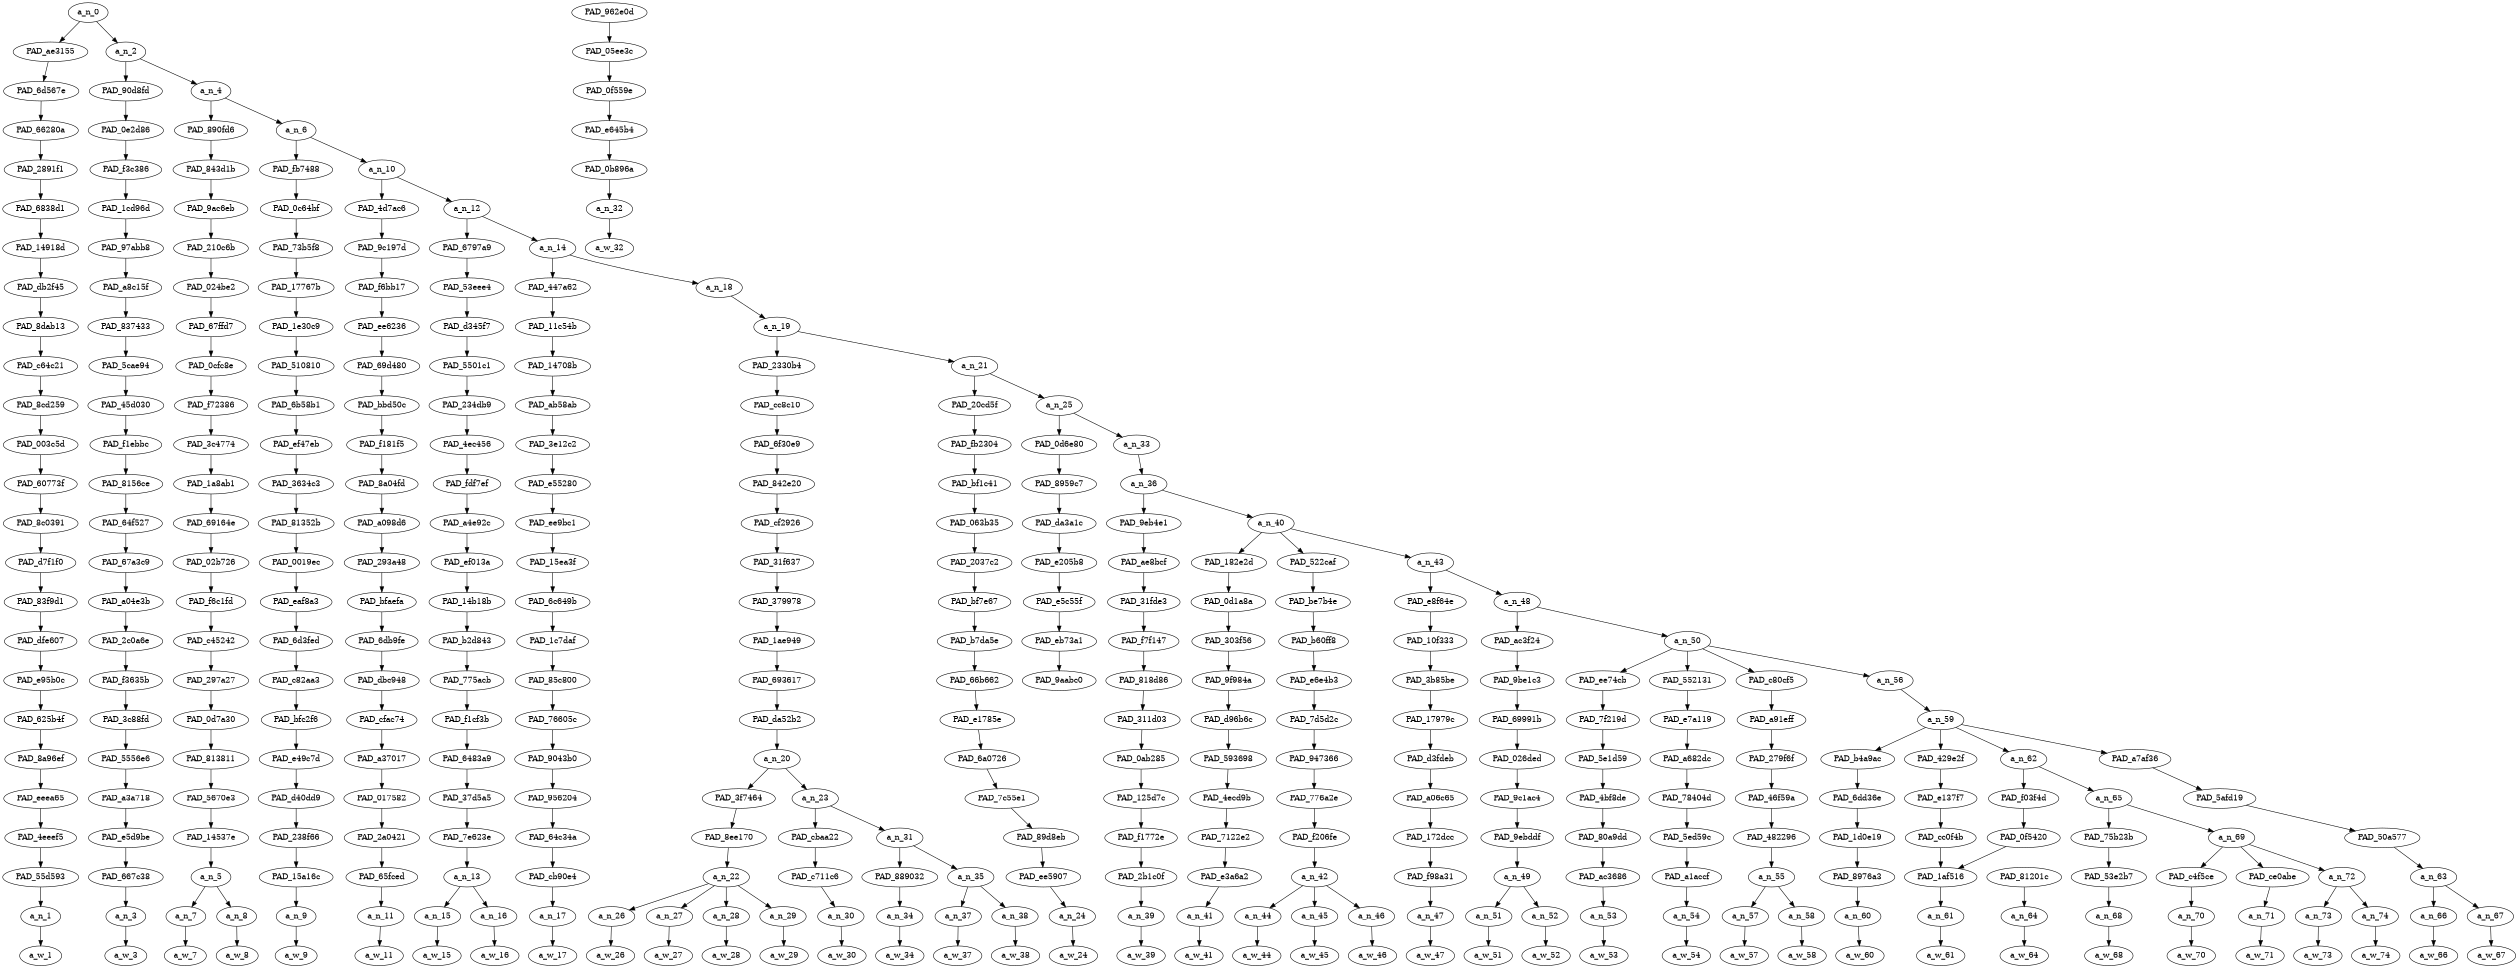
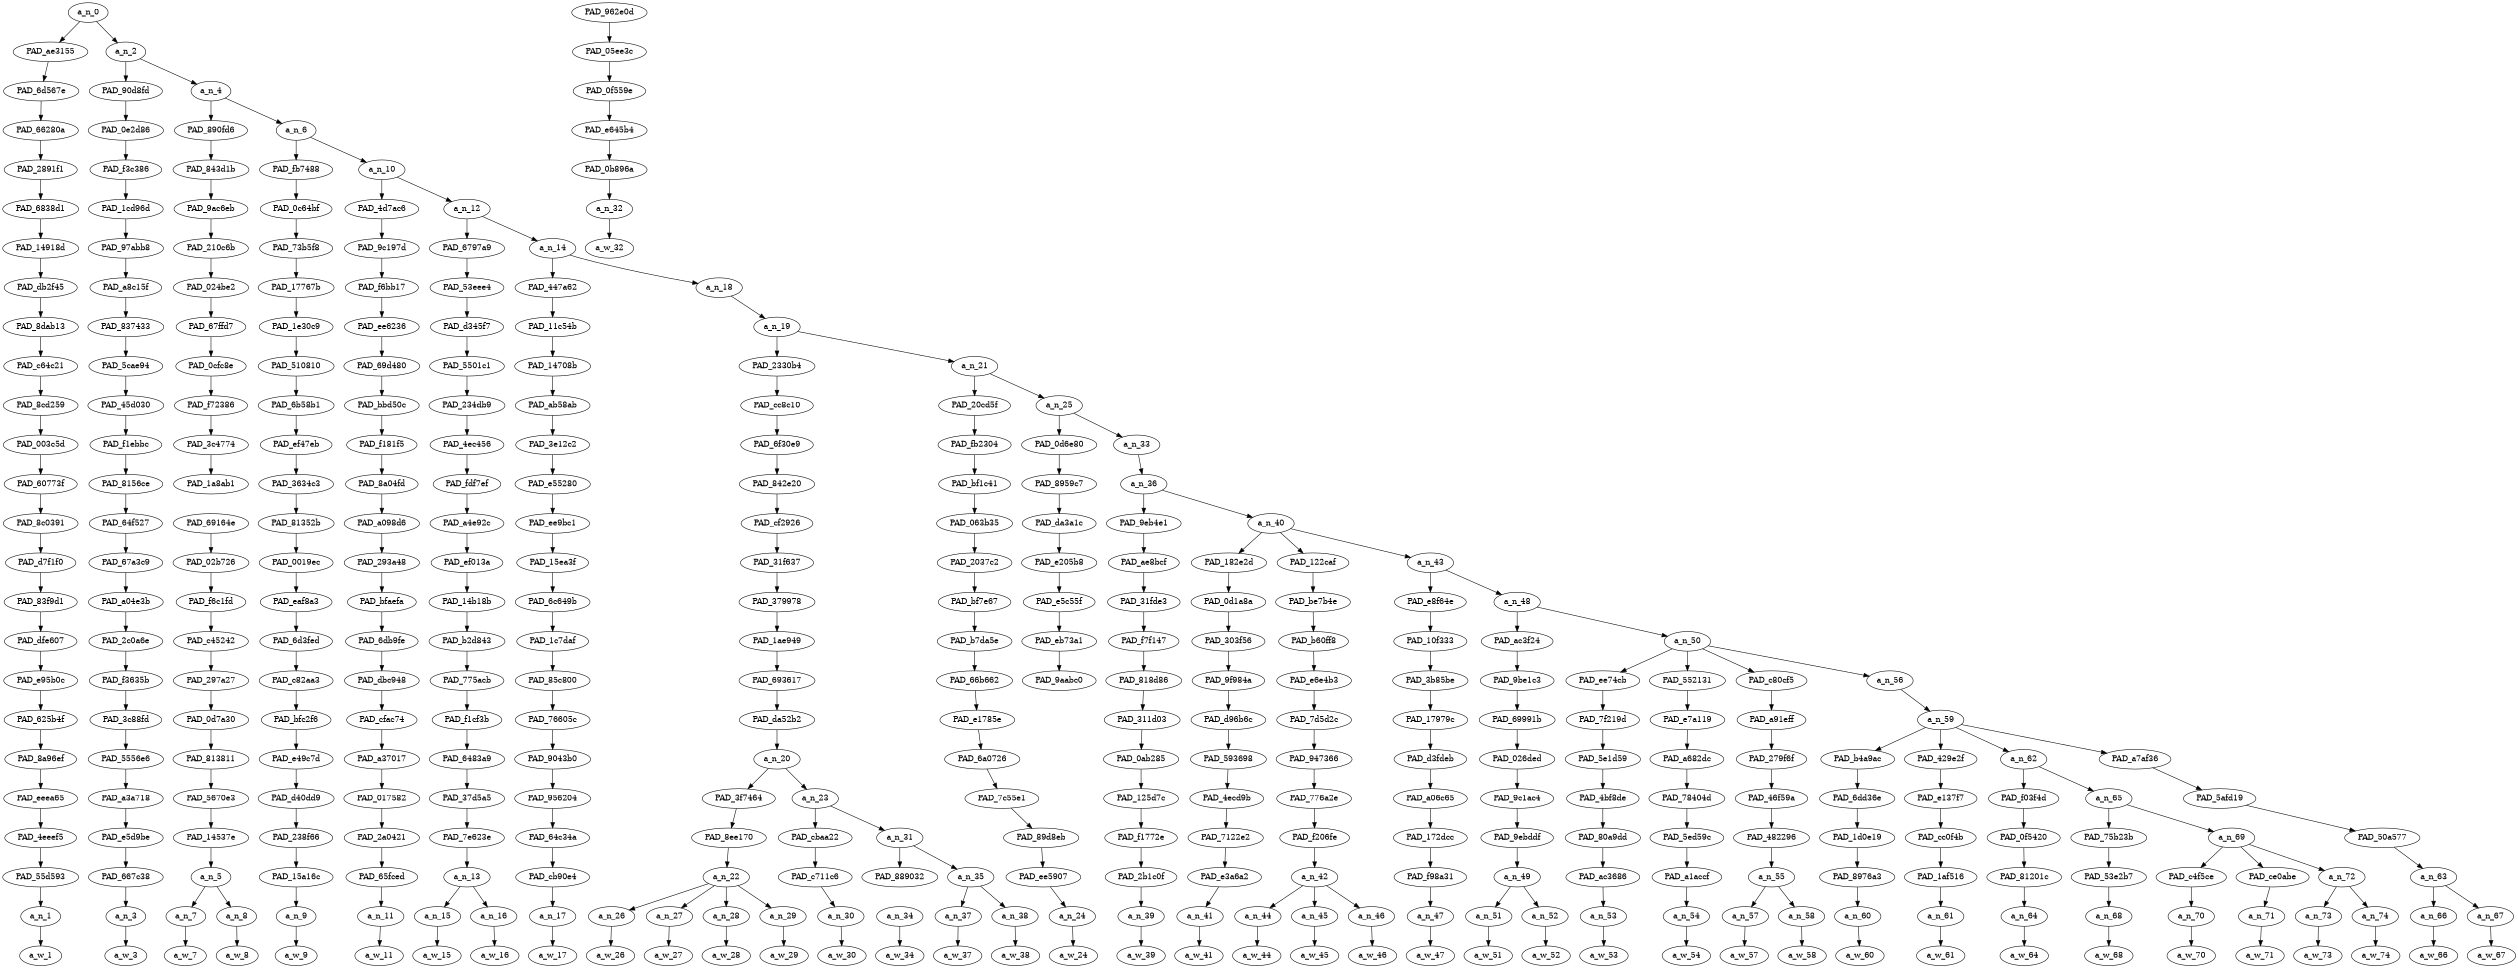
(211, 501) -> none
(1313, 563) -> (1313, 563)
(1985, 856) -> (2024, 855)
(900, 894) -> none
